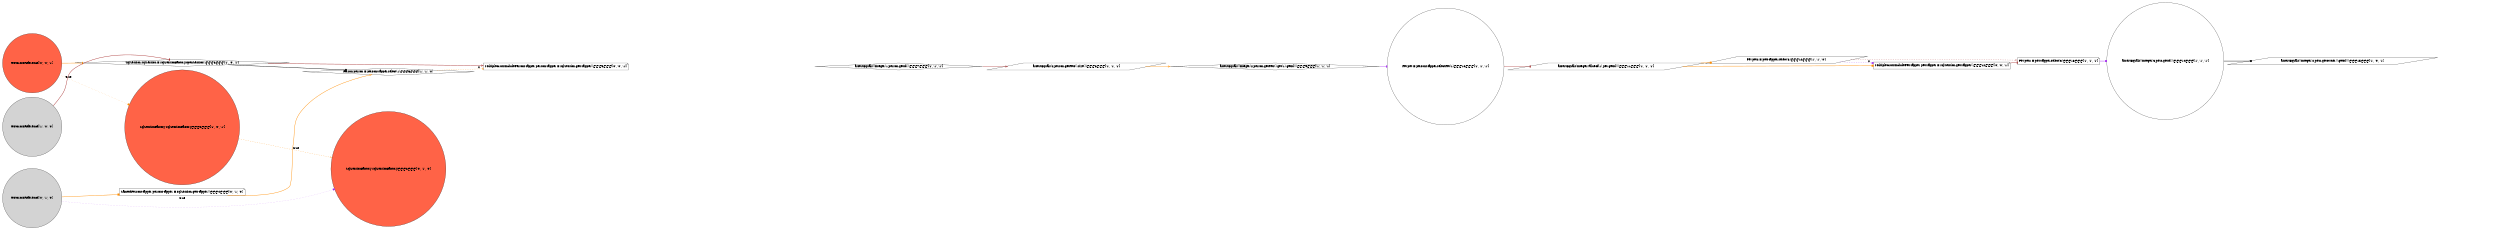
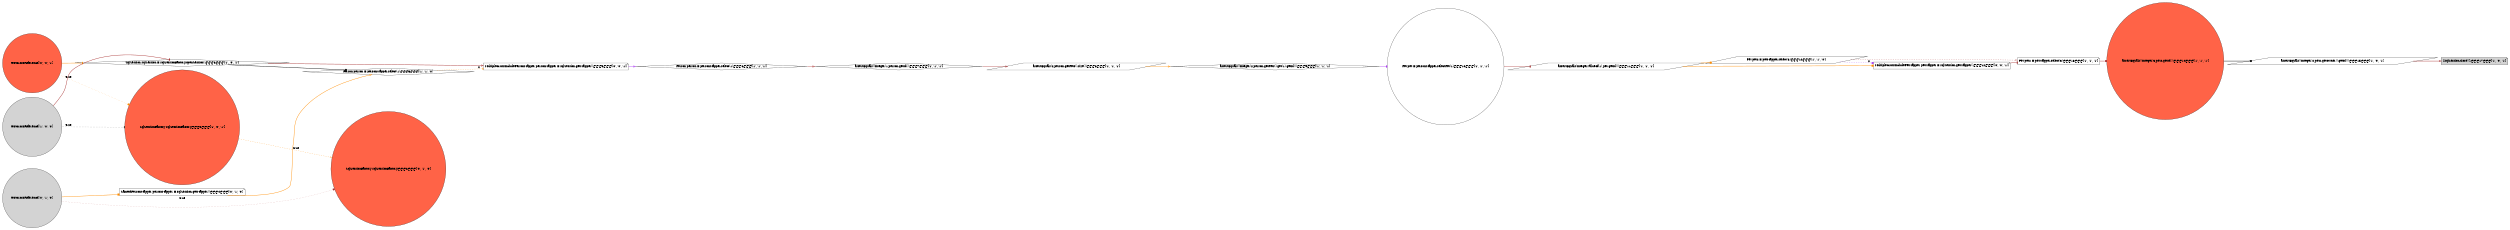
(2102, 61) -> (2102, 61)
(2165, 61) -> (2165, 61)
none -> (2474, 61)
none -> (722, 66)
none -> (93, 127)
(198, 207) -> (198, 207)
